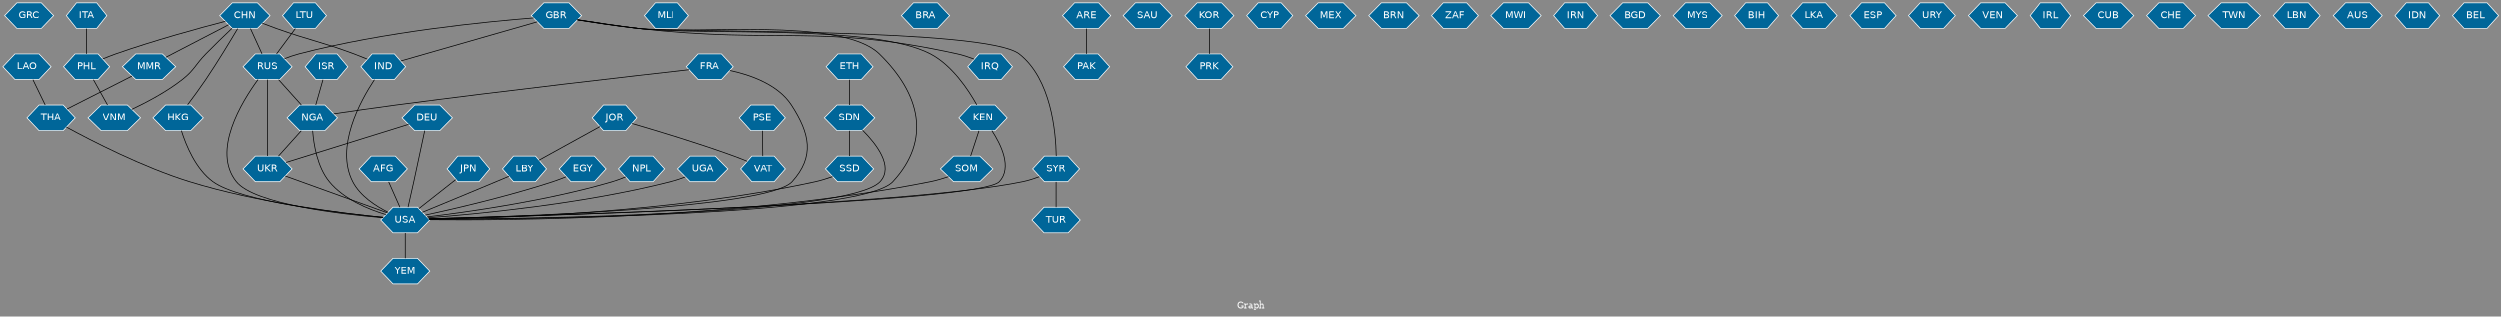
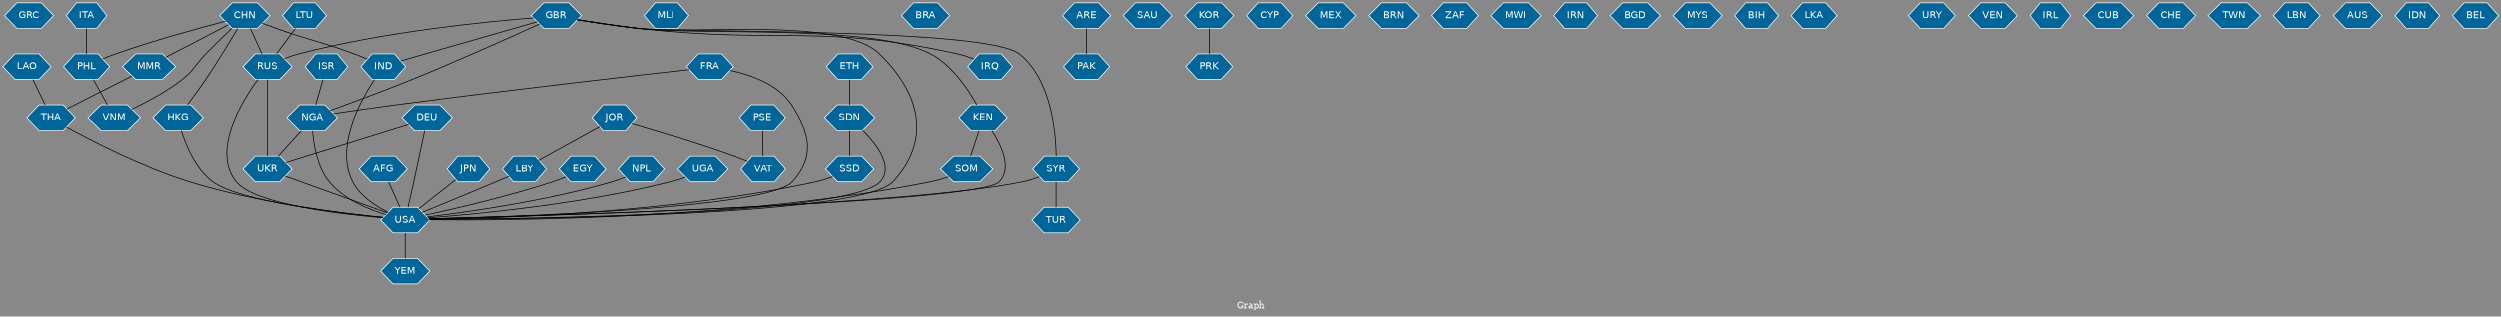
(1873, 16) -> none
(290, 92) -> (436, 70)
